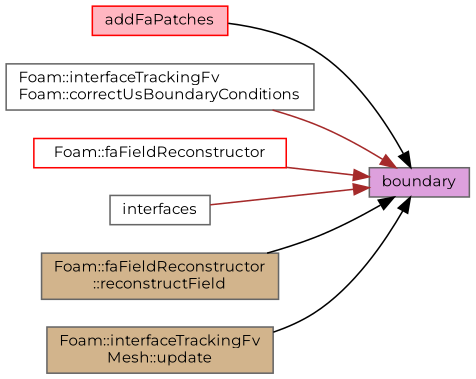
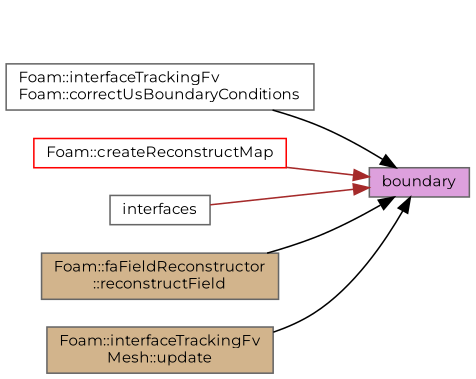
(160, 21) -> none
(330, 131) -> (330, 131)
(160, 153) -> (160, 153)
